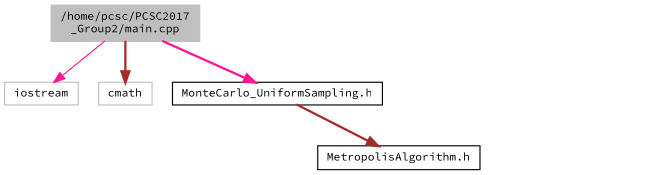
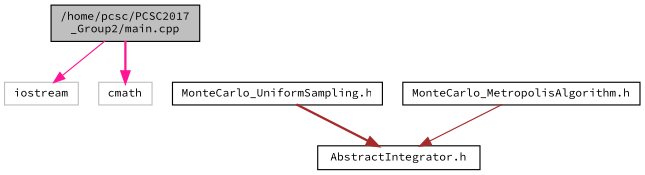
(125, 23) -> (125, 23)
(125, 56) -> (125, 56)
(204, 59) -> none
none -> (521, 94)
(399, 158) -> (399, 158)
